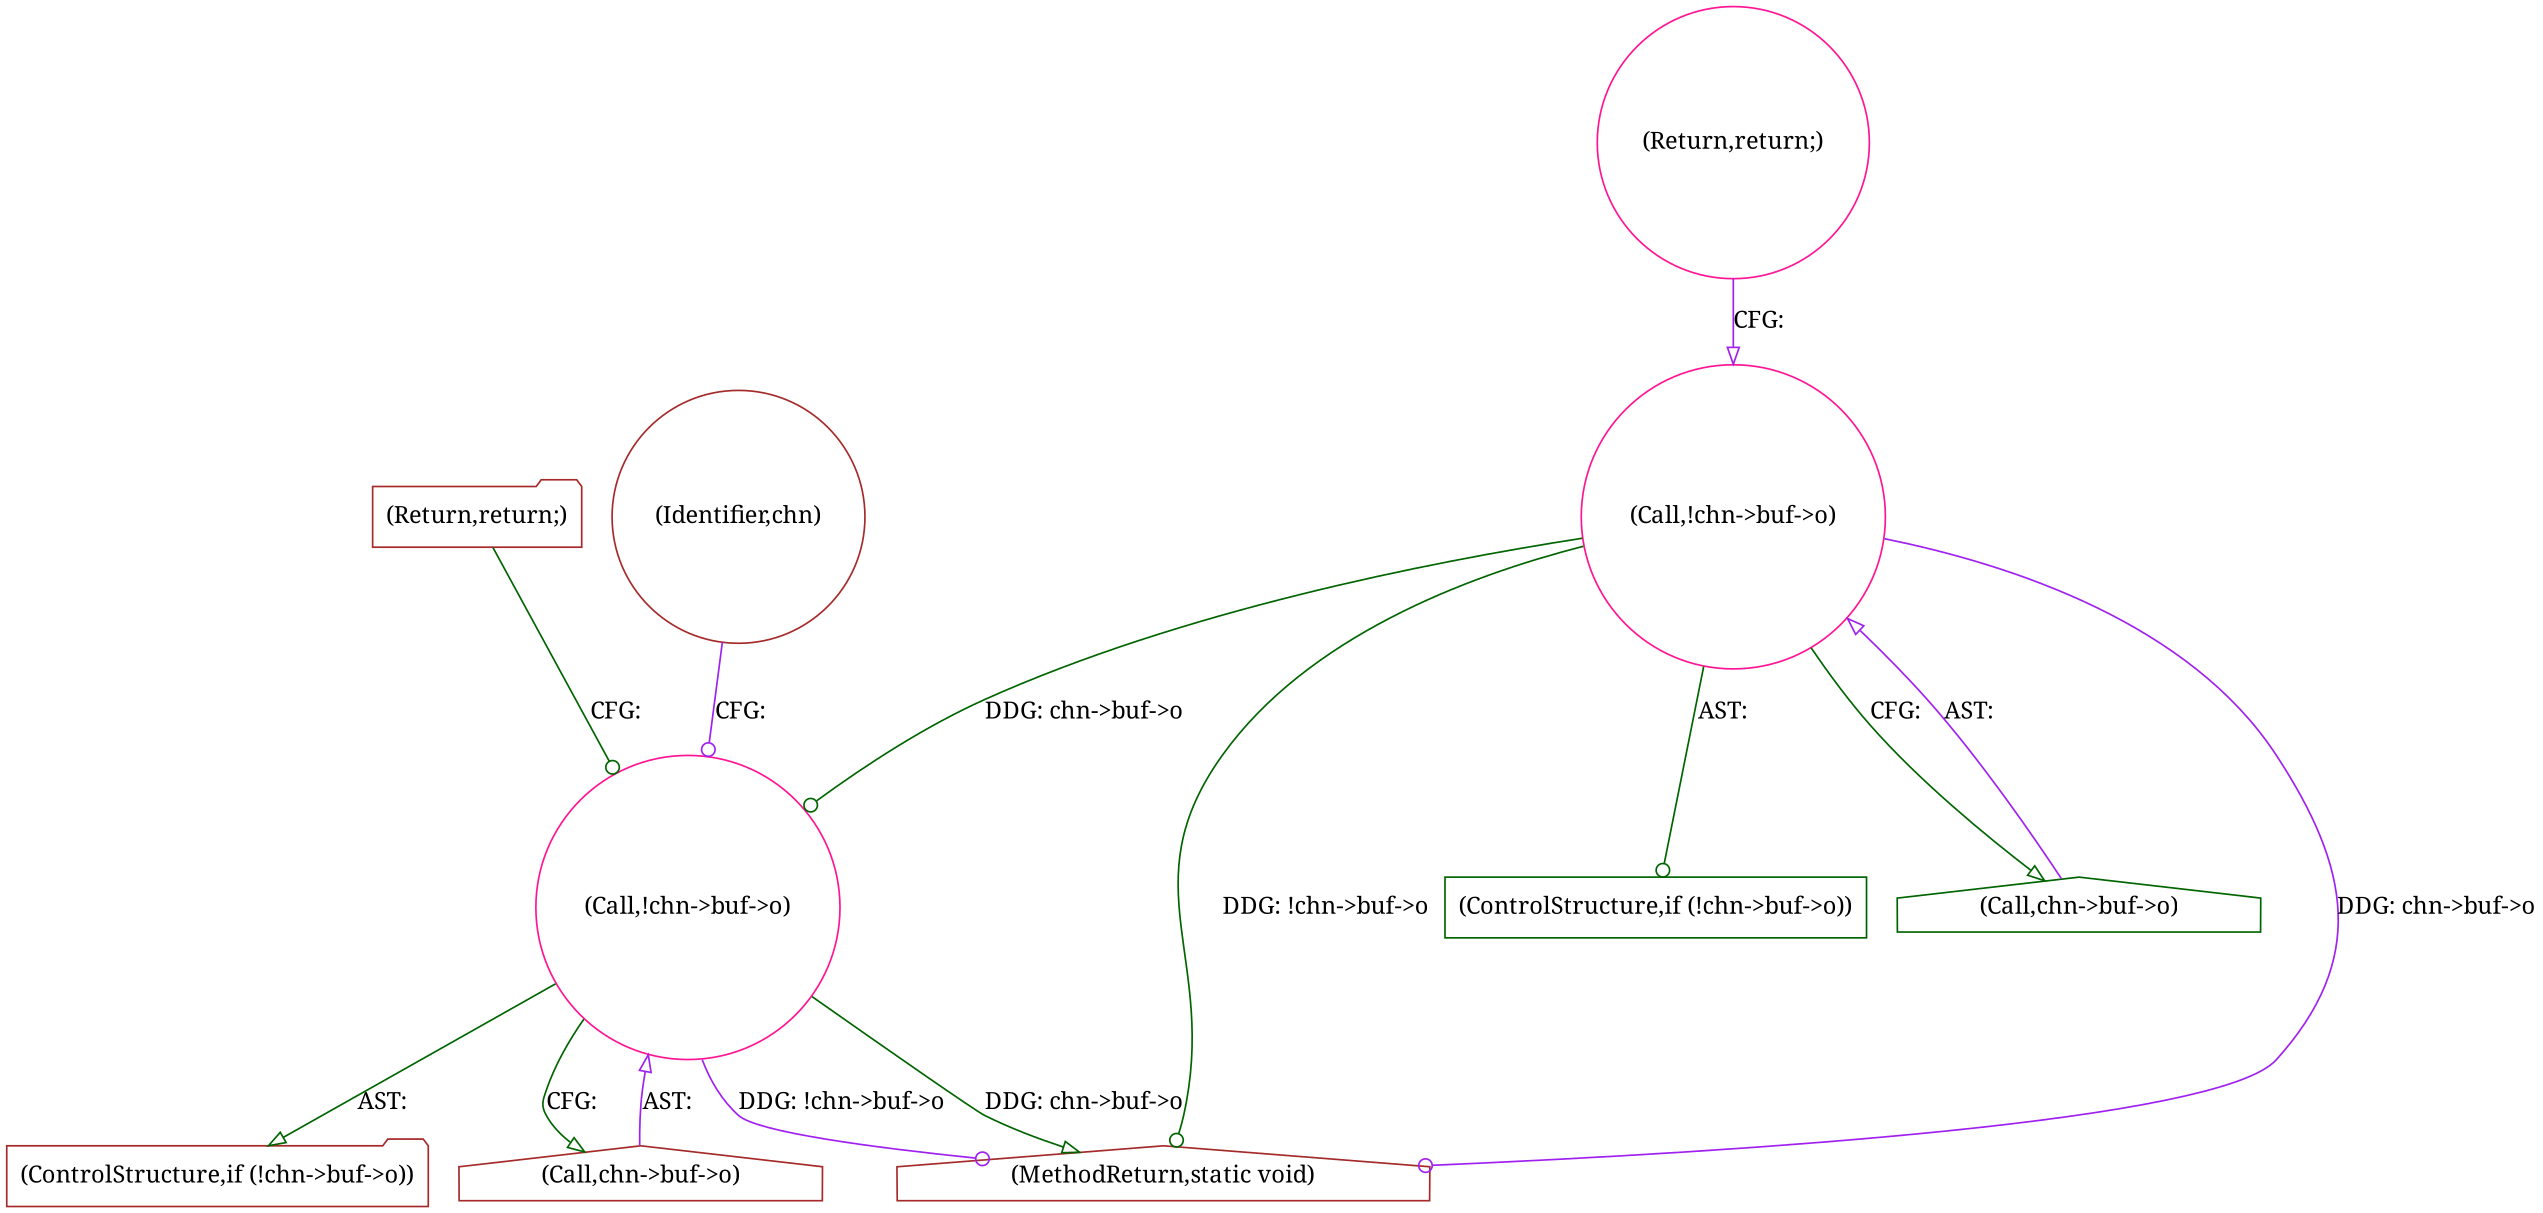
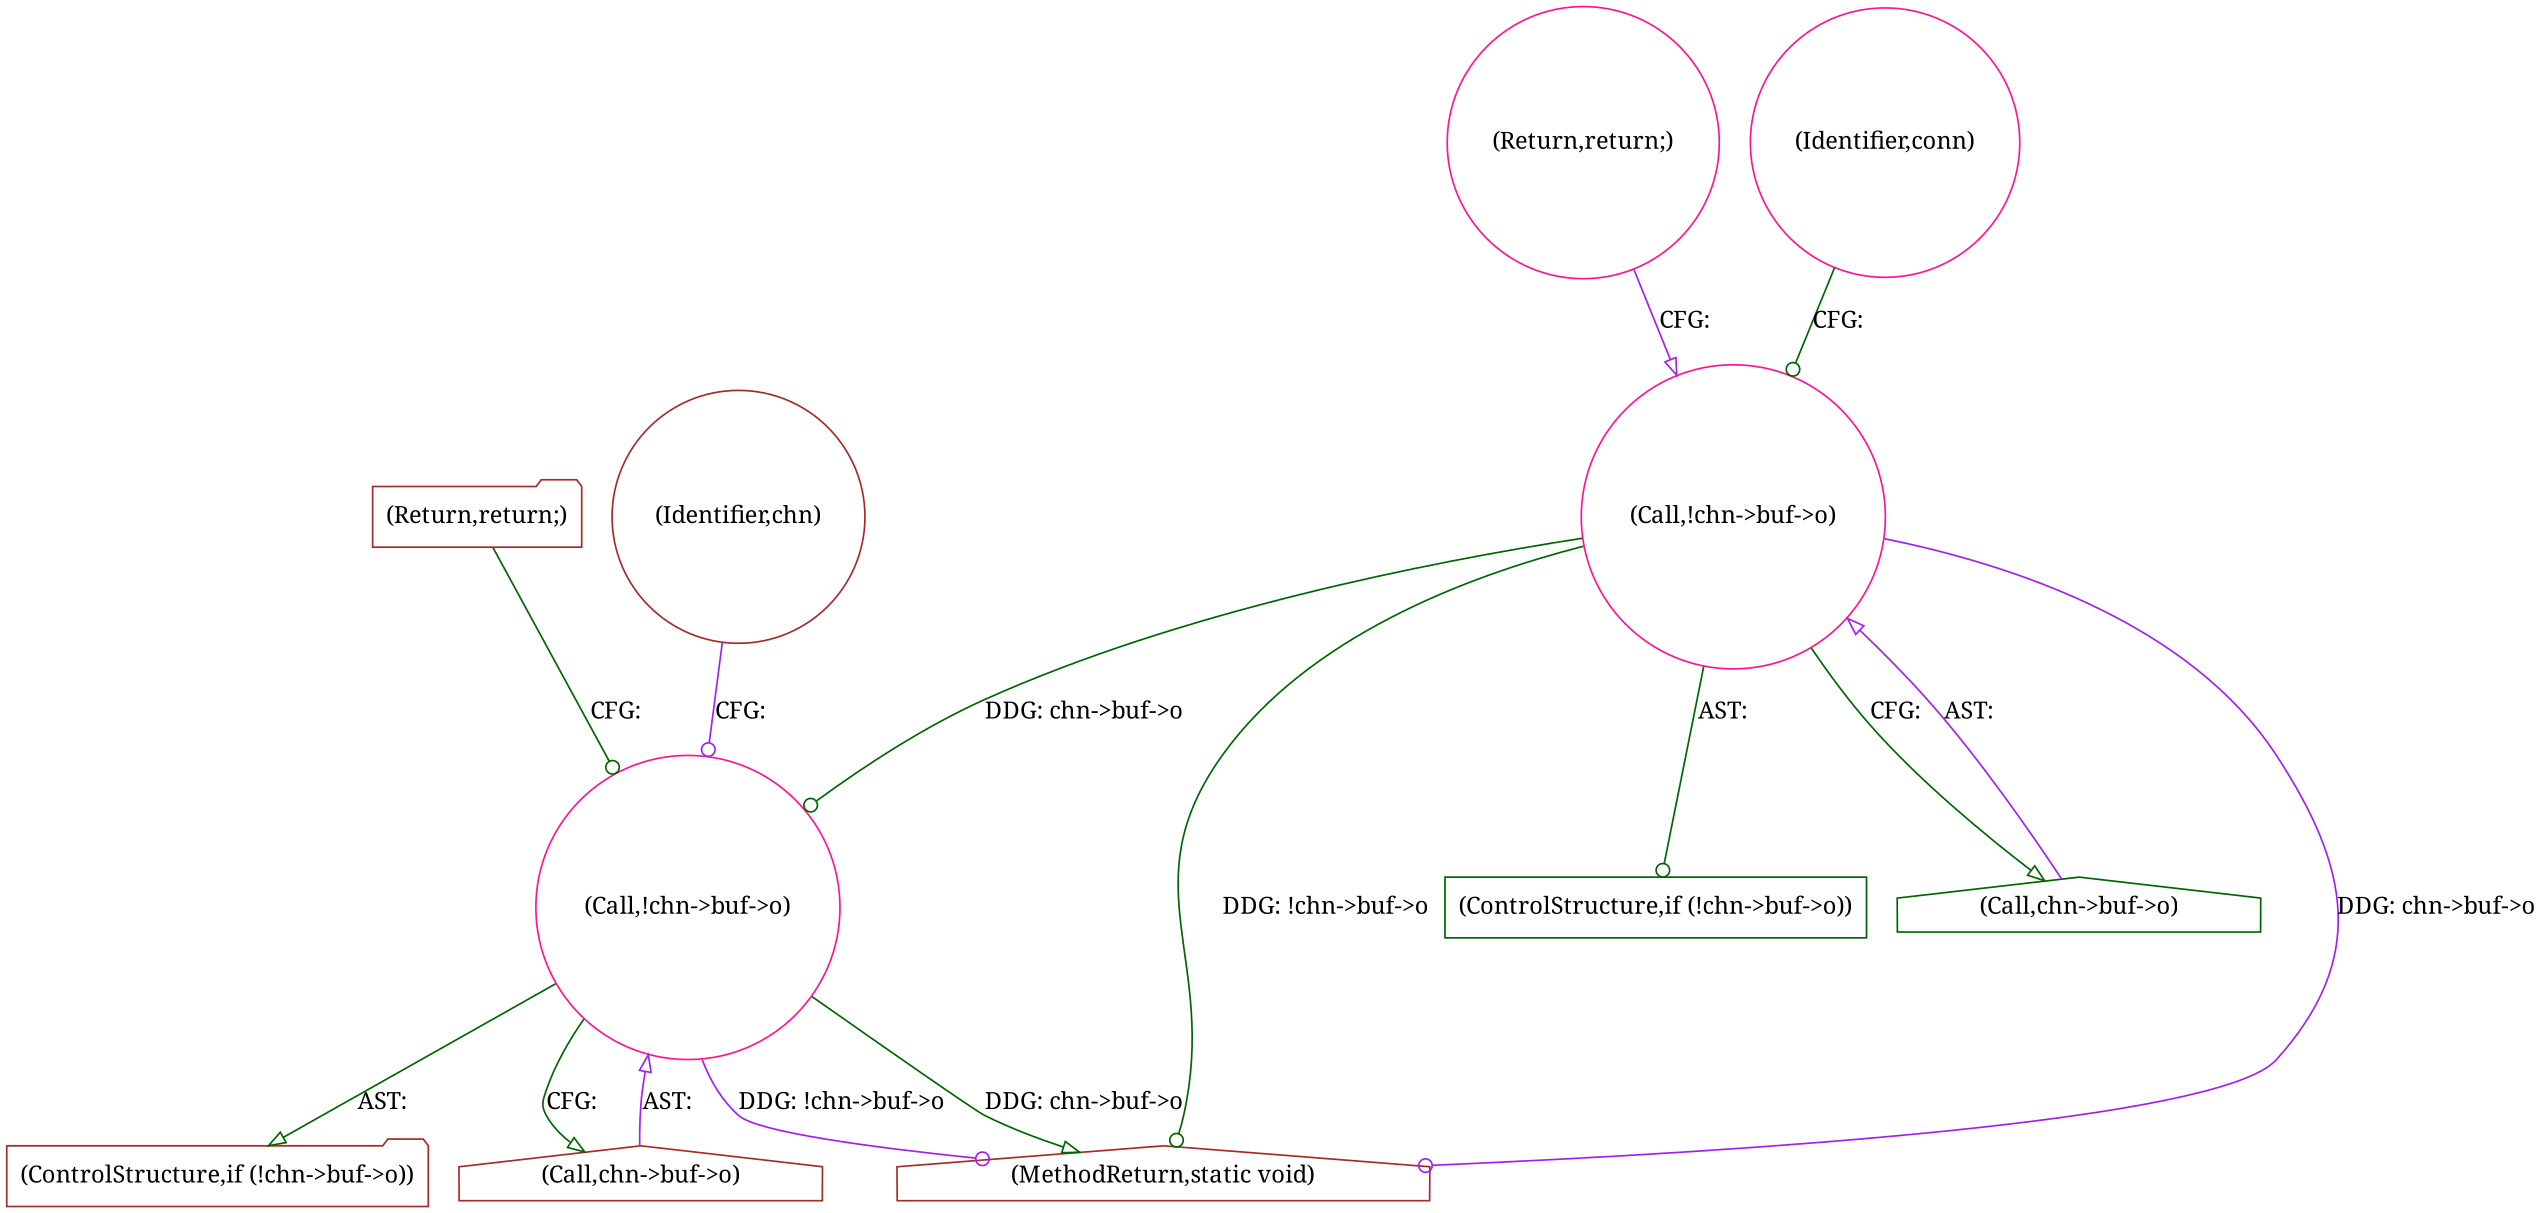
none -> (1885, 143)
